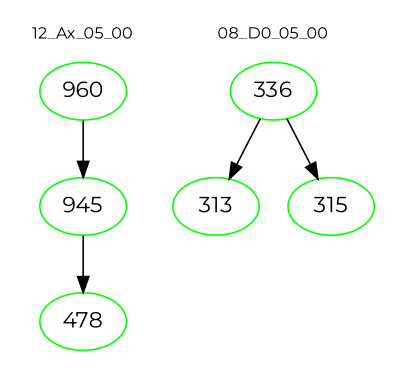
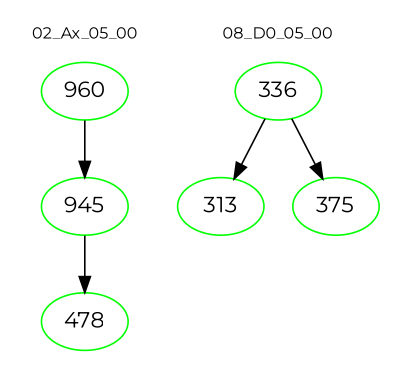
(83, 34) -> (86, 34)
(331, 206) -> (336, 206)
